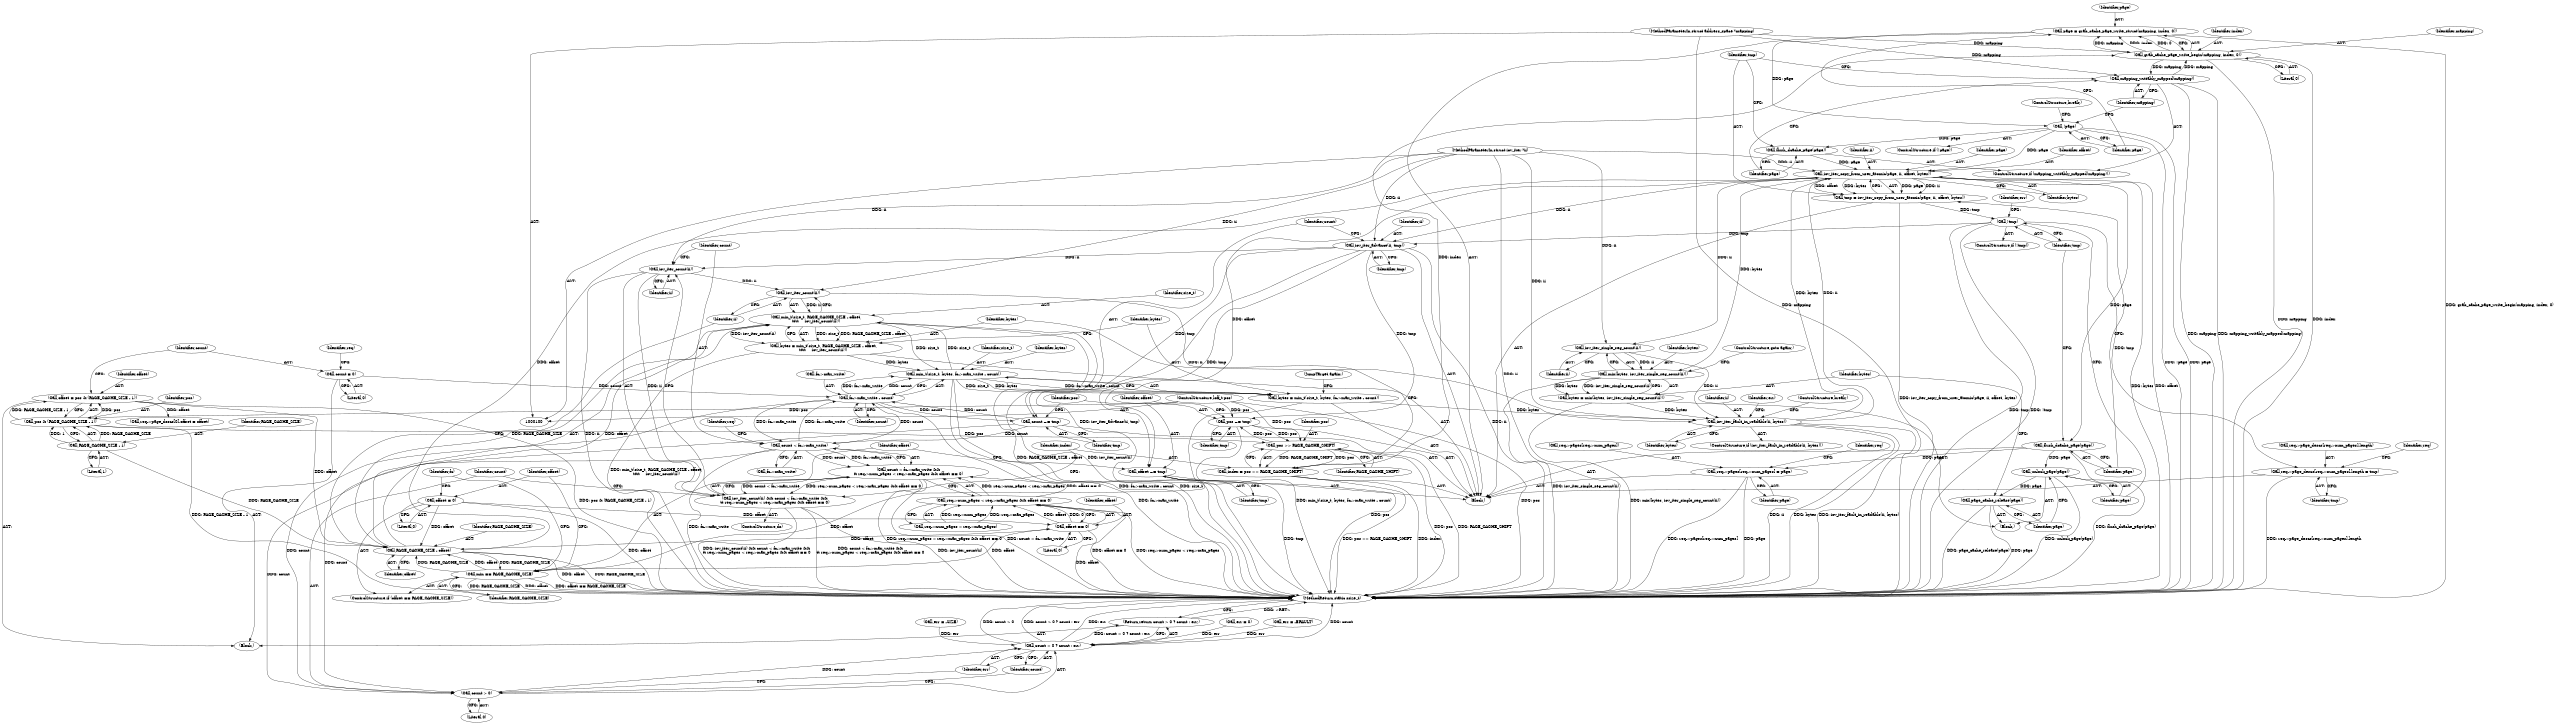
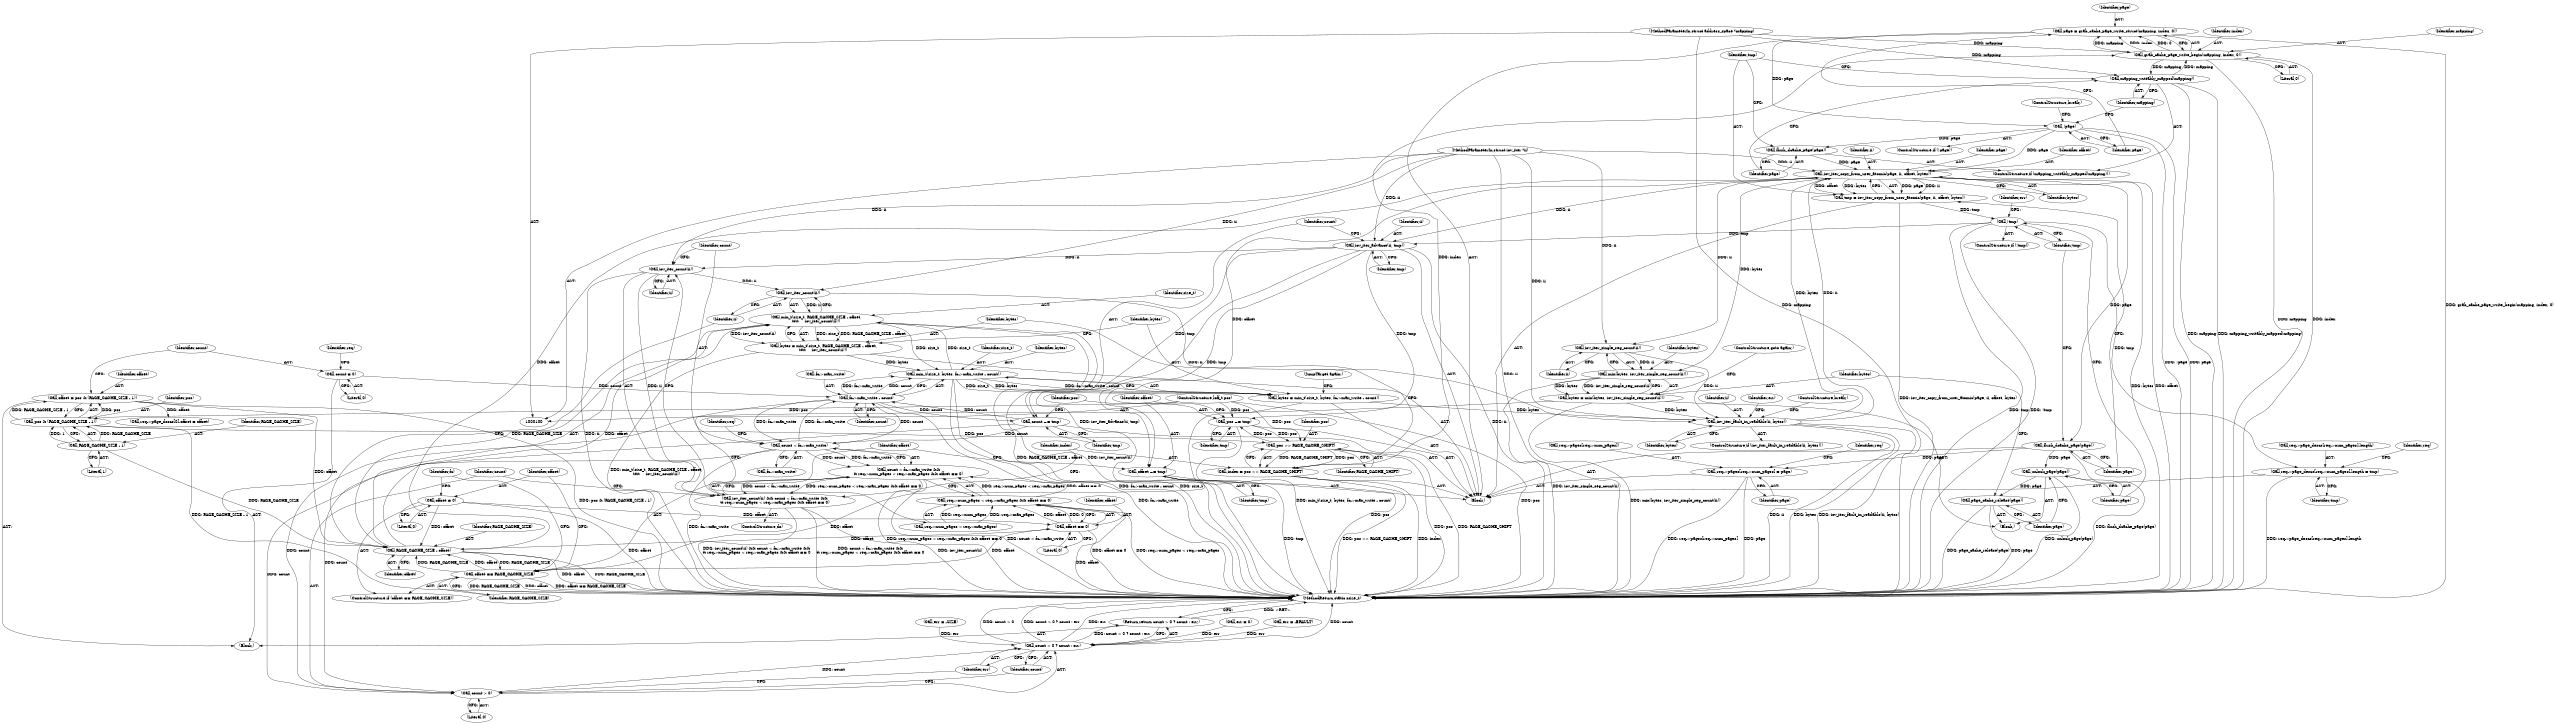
(1718, 362) -> (1704, 380)
(913, 509) -> (960, 413)
(500, 575) -> (500, 575)
